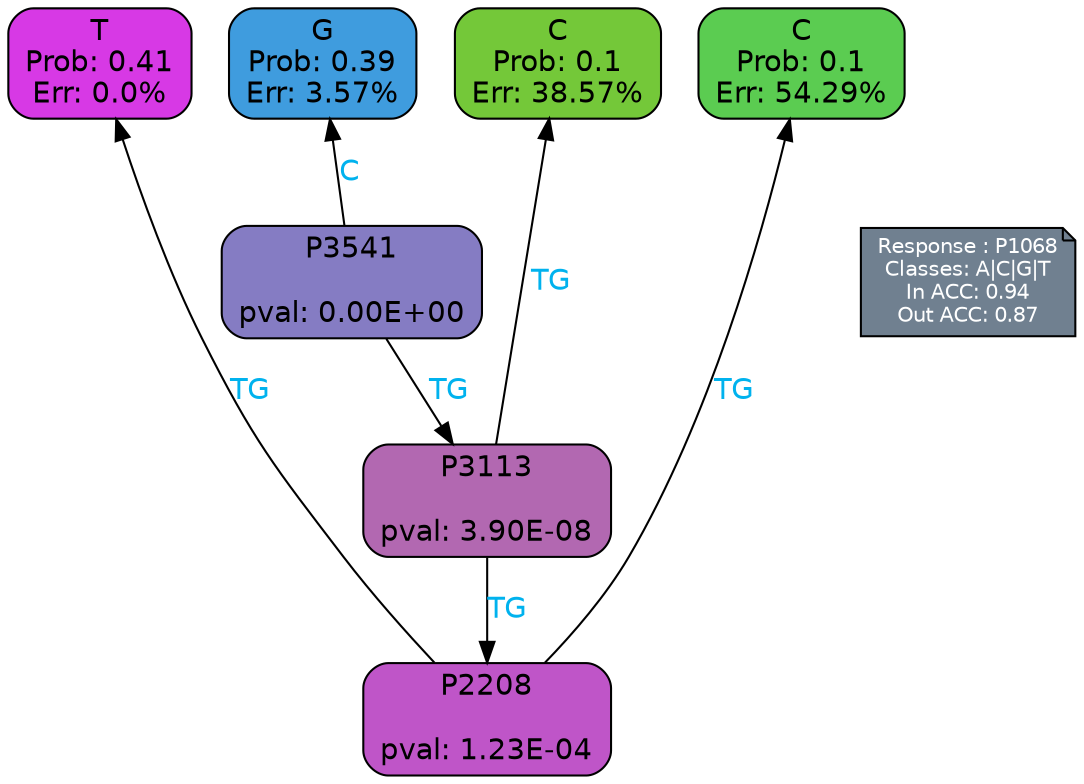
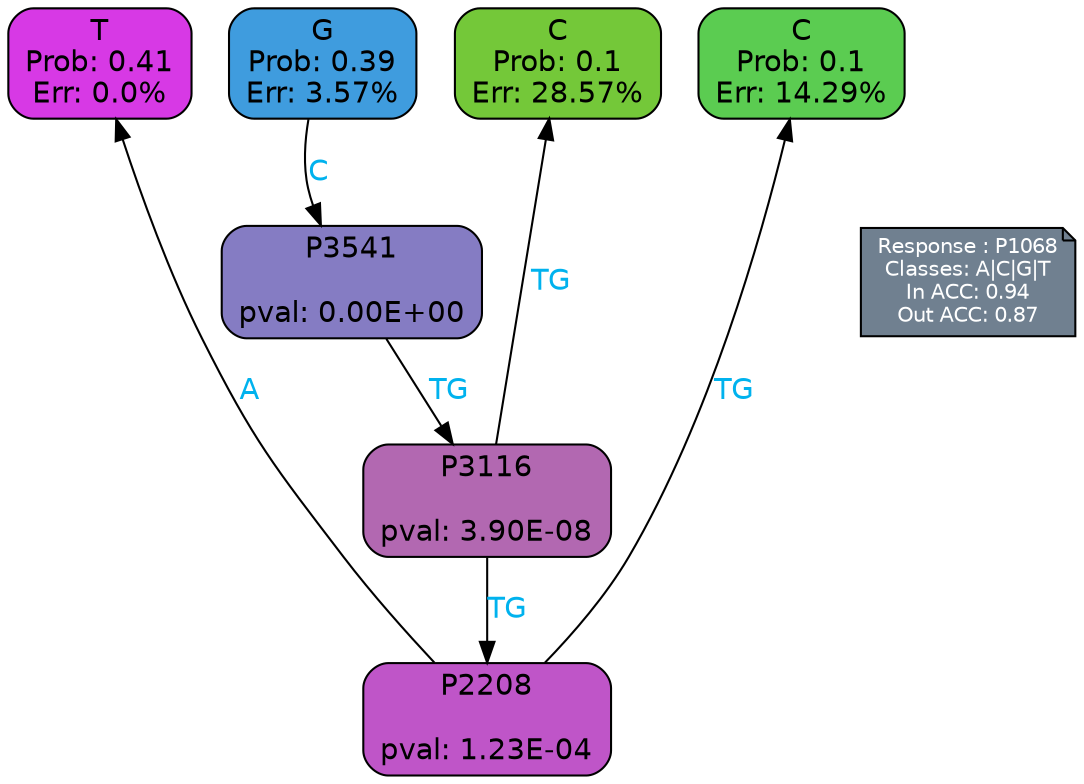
(558, 63) -> (558, 63)
(802, 63) -> (802, 63)
(339, 183) -> (305, 163)
(250, 391) -> (250, 391)
(487, 501) -> (487, 501)
